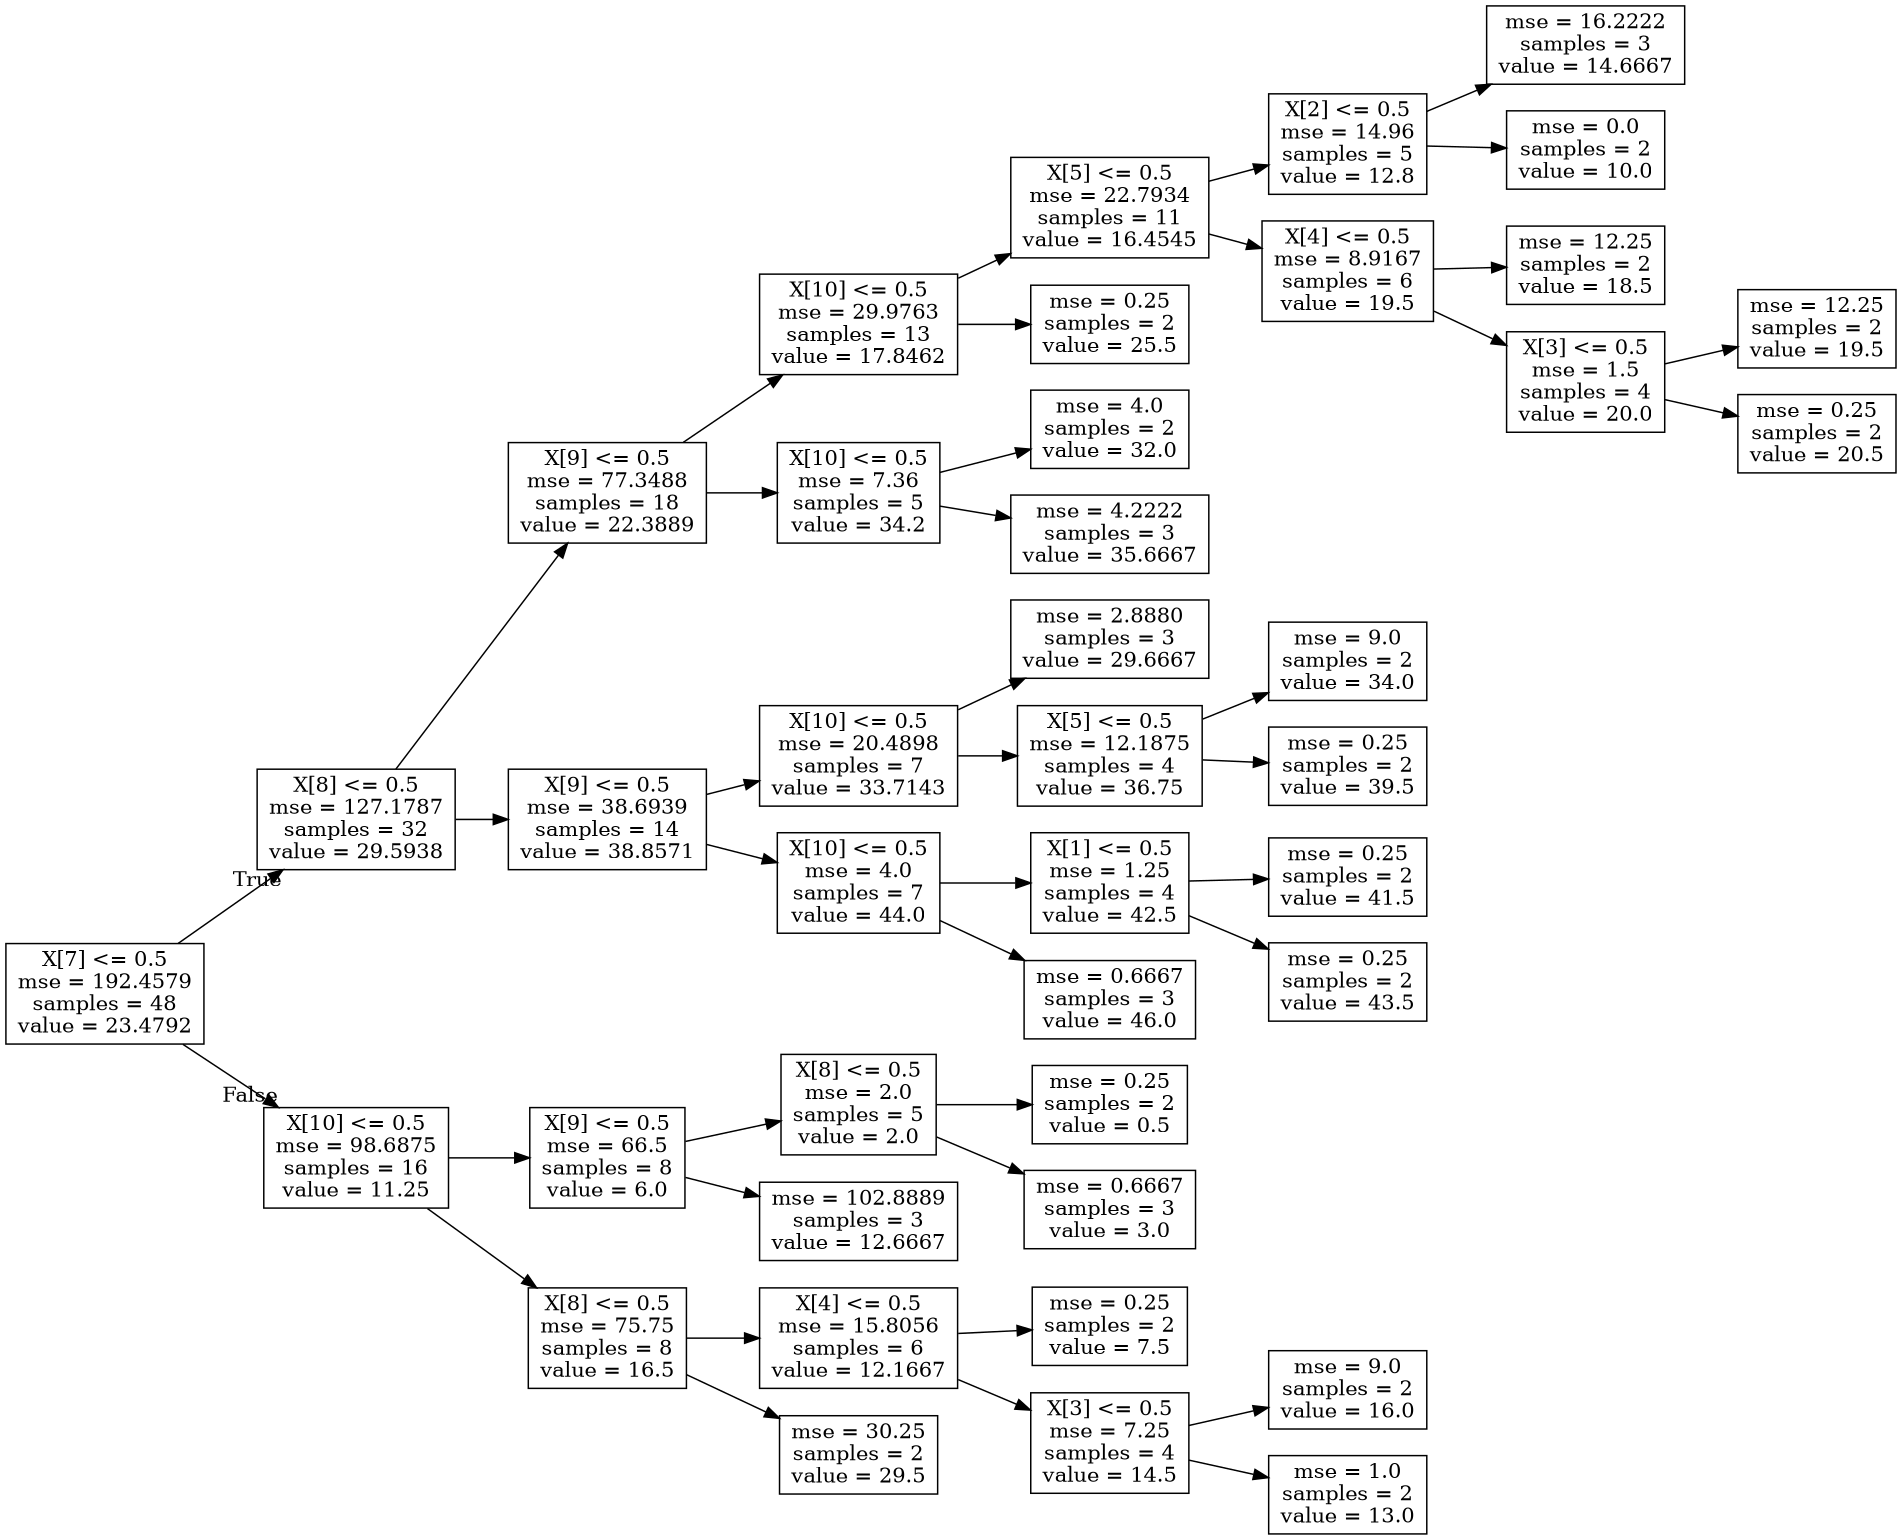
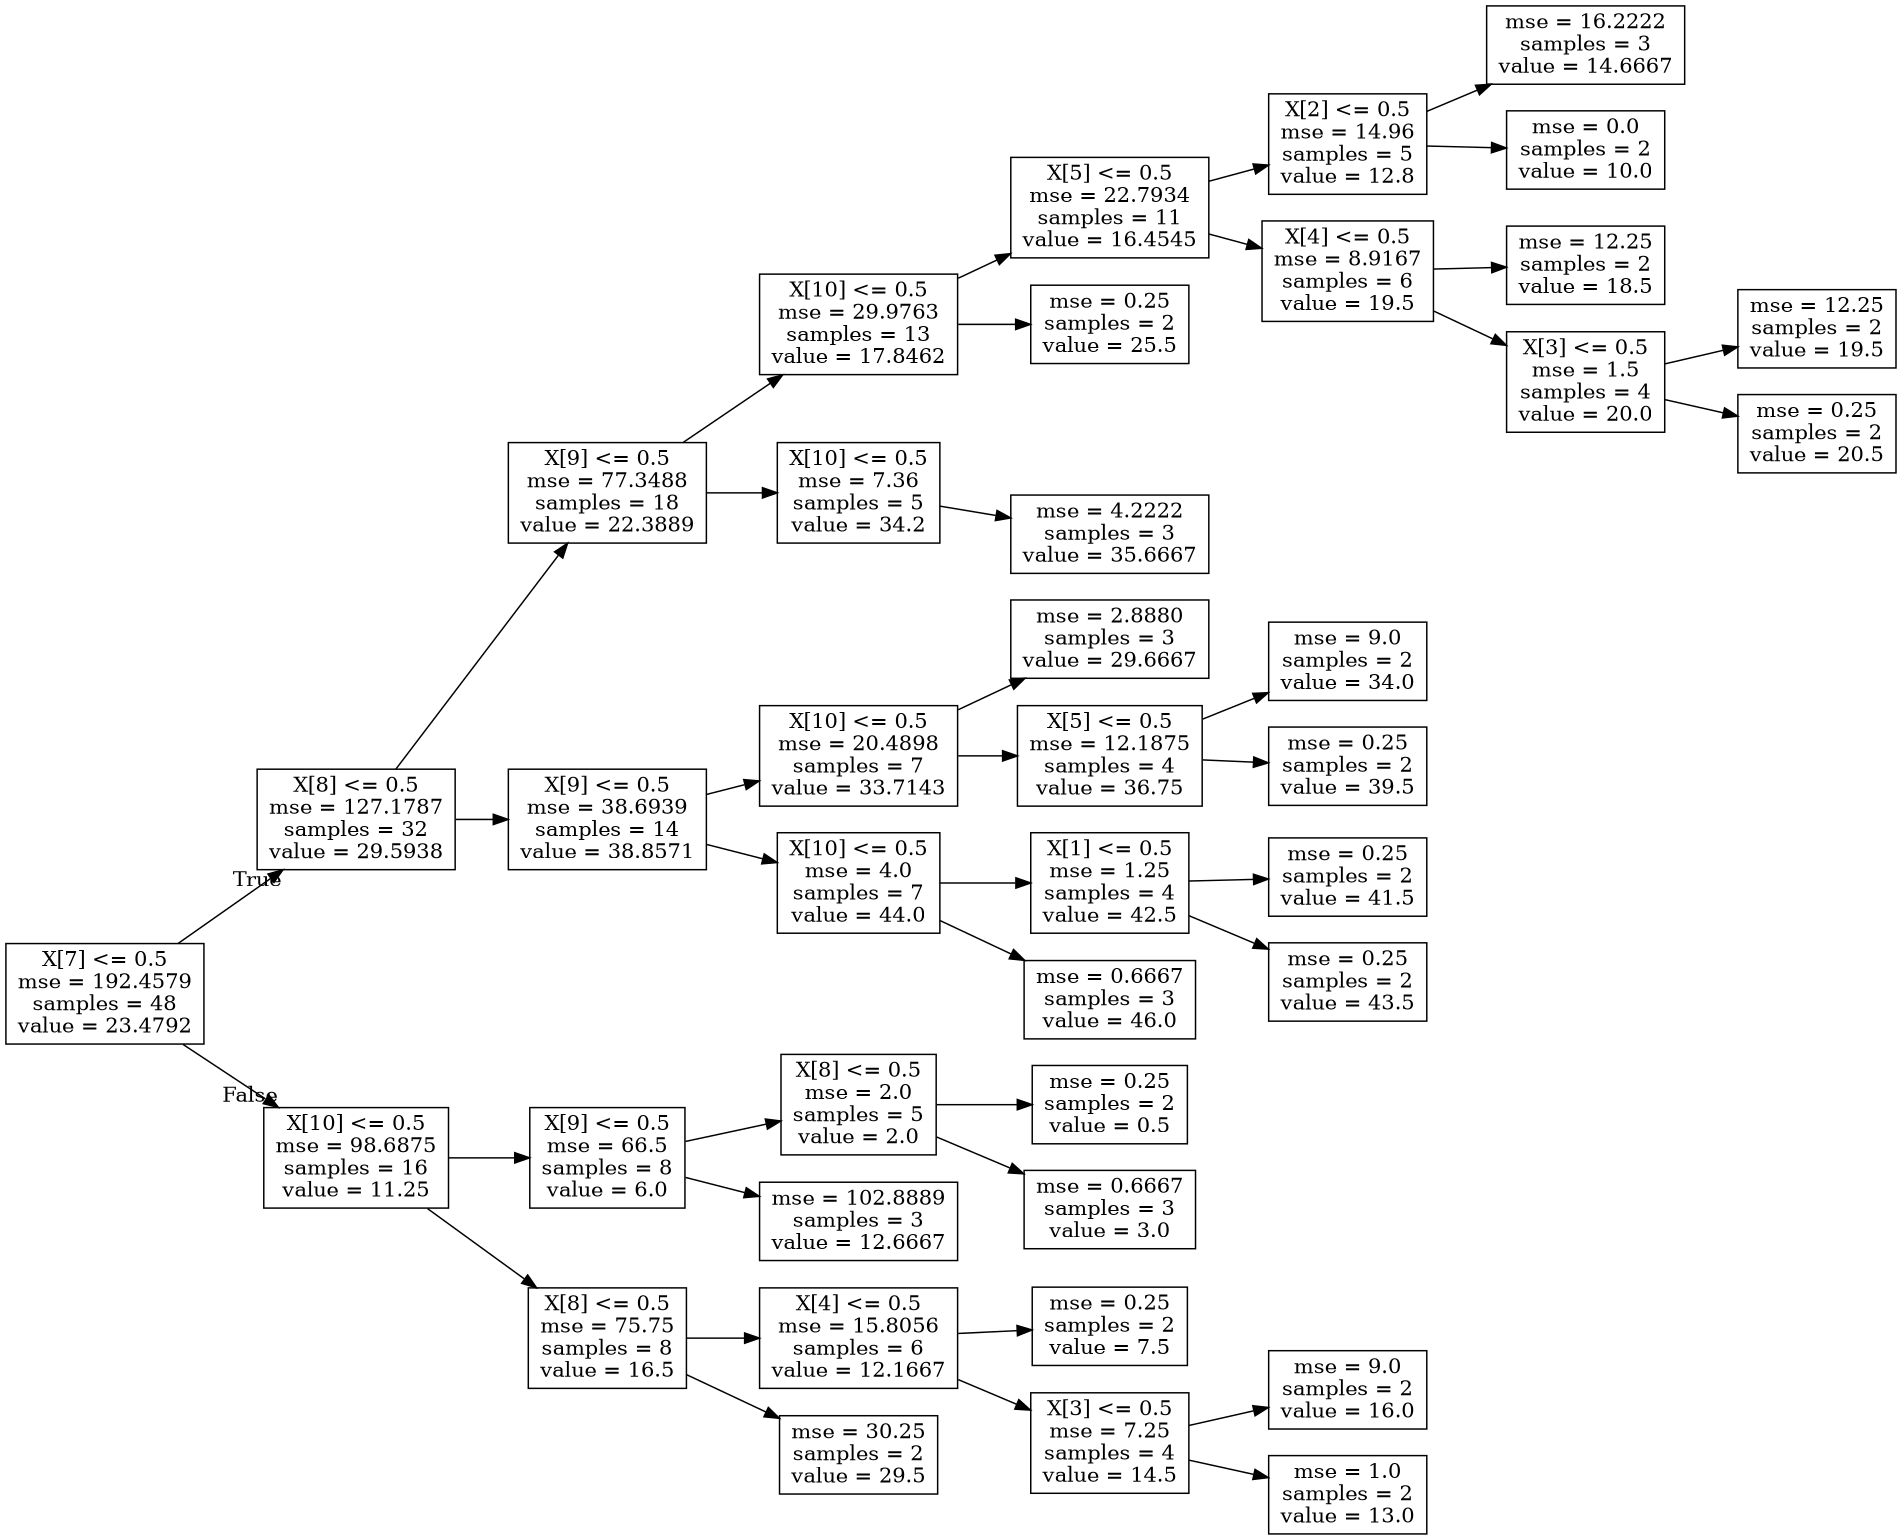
(1110, 429) -> none
